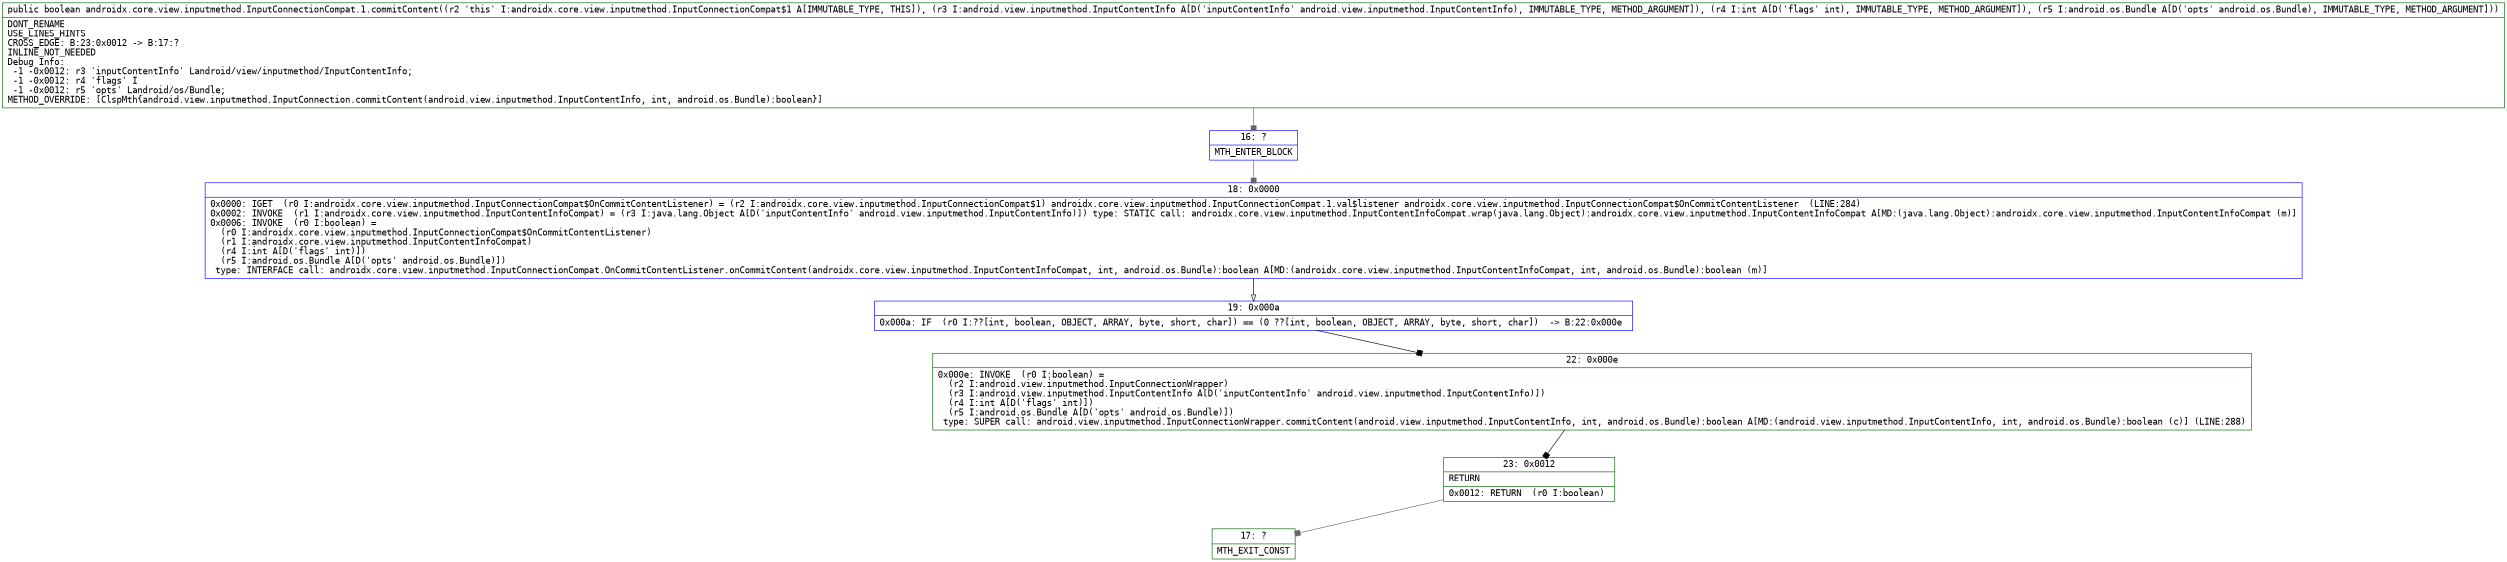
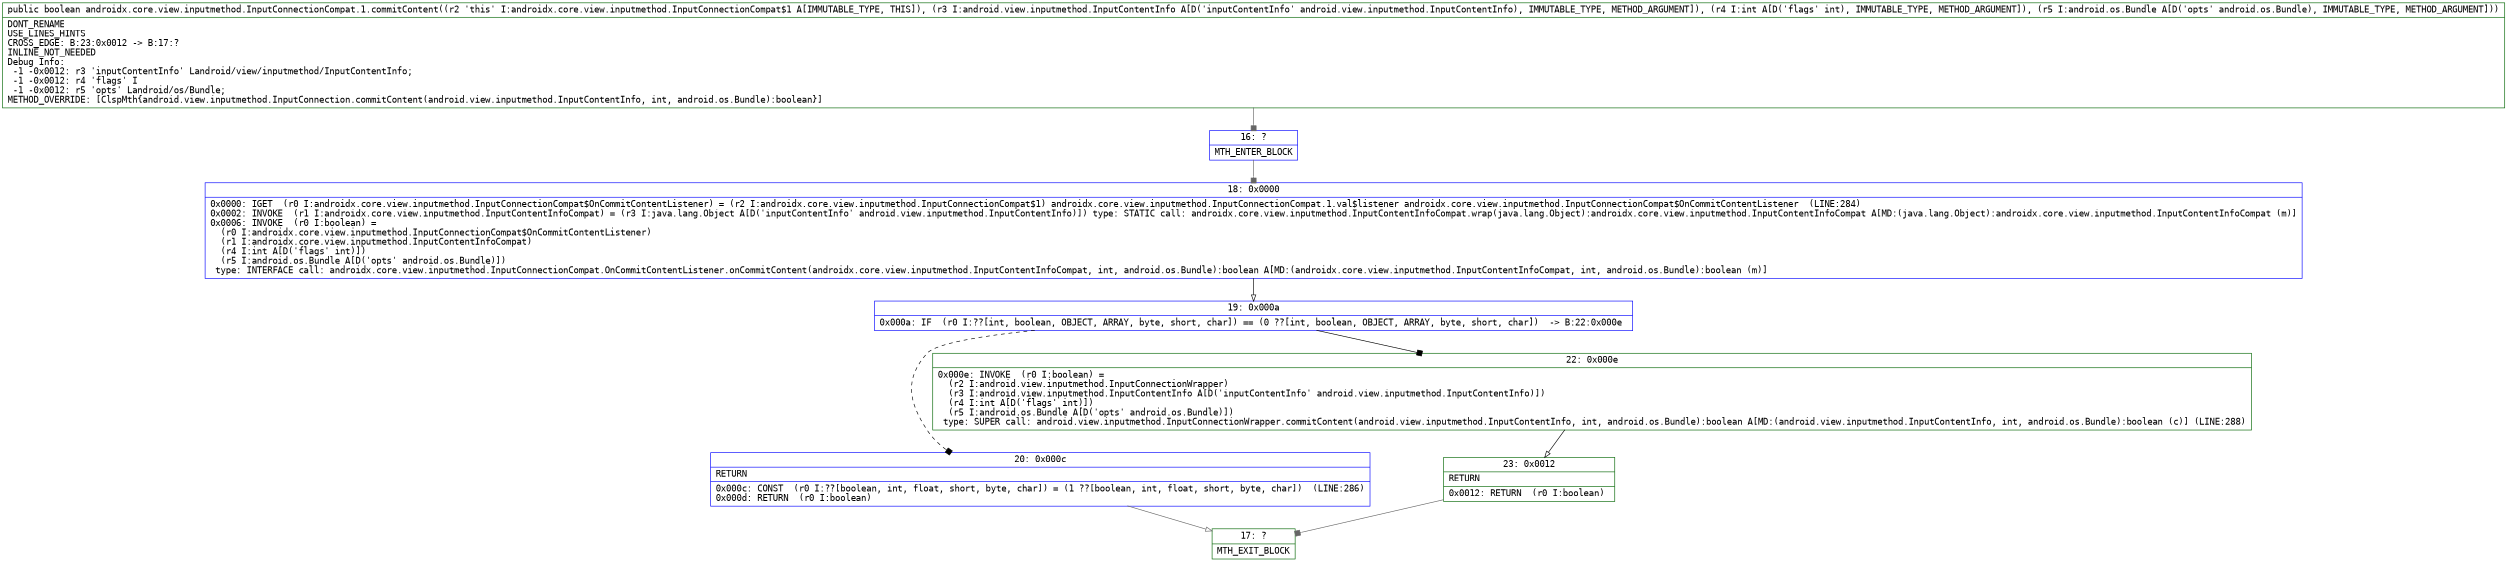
(1557, 441) -> (1557, 441)
none -> (1040, 479)
(1254, 551) -> (1254, 551)
